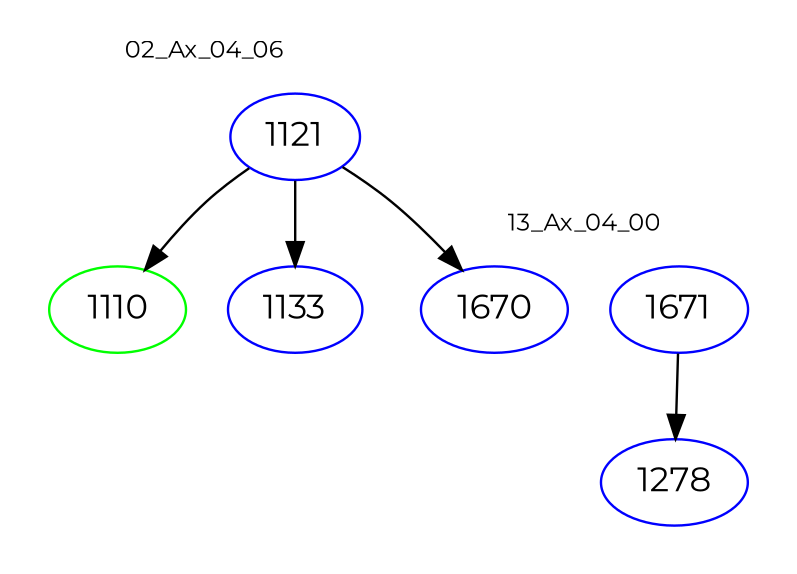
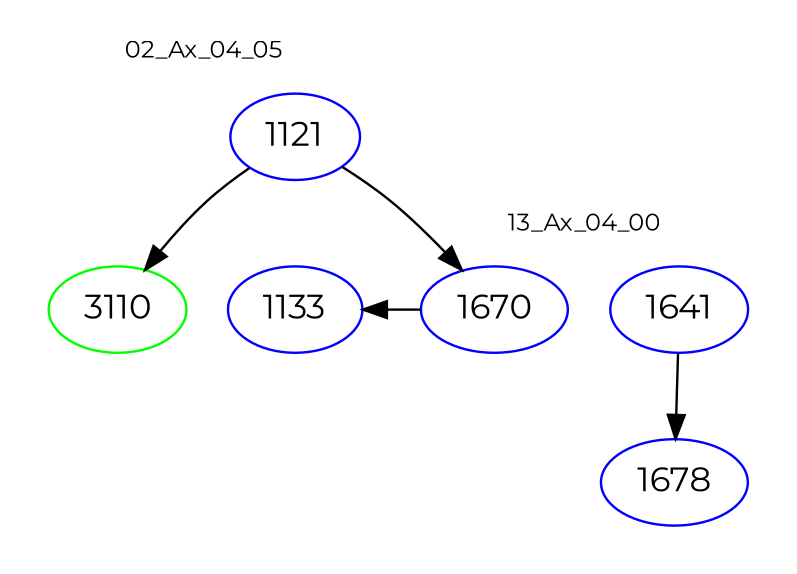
(205, 52) -> (205, 52)
(295, 211) -> (404, 310)
(118, 310) -> (118, 310)
(679, 310) -> (679, 310)
(674, 482) -> (674, 482)
